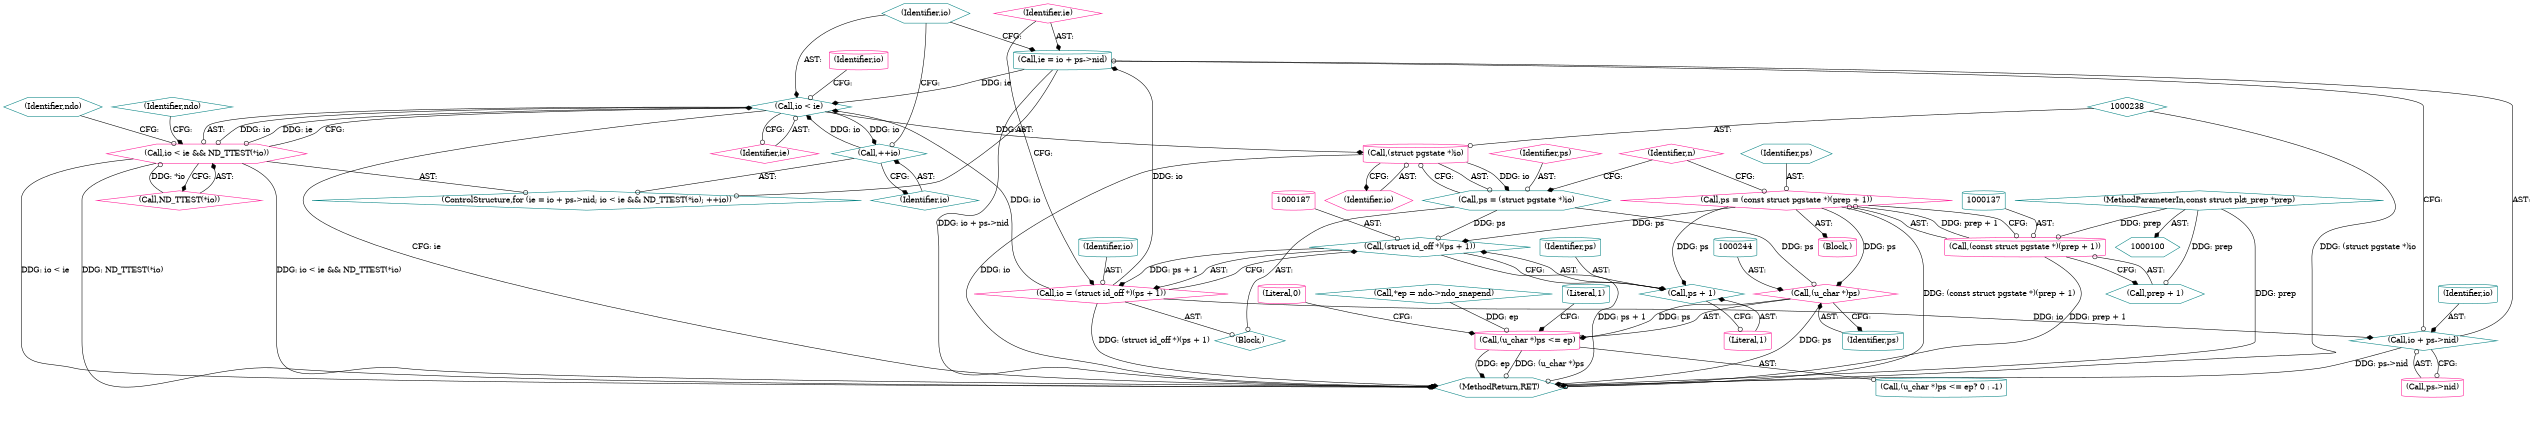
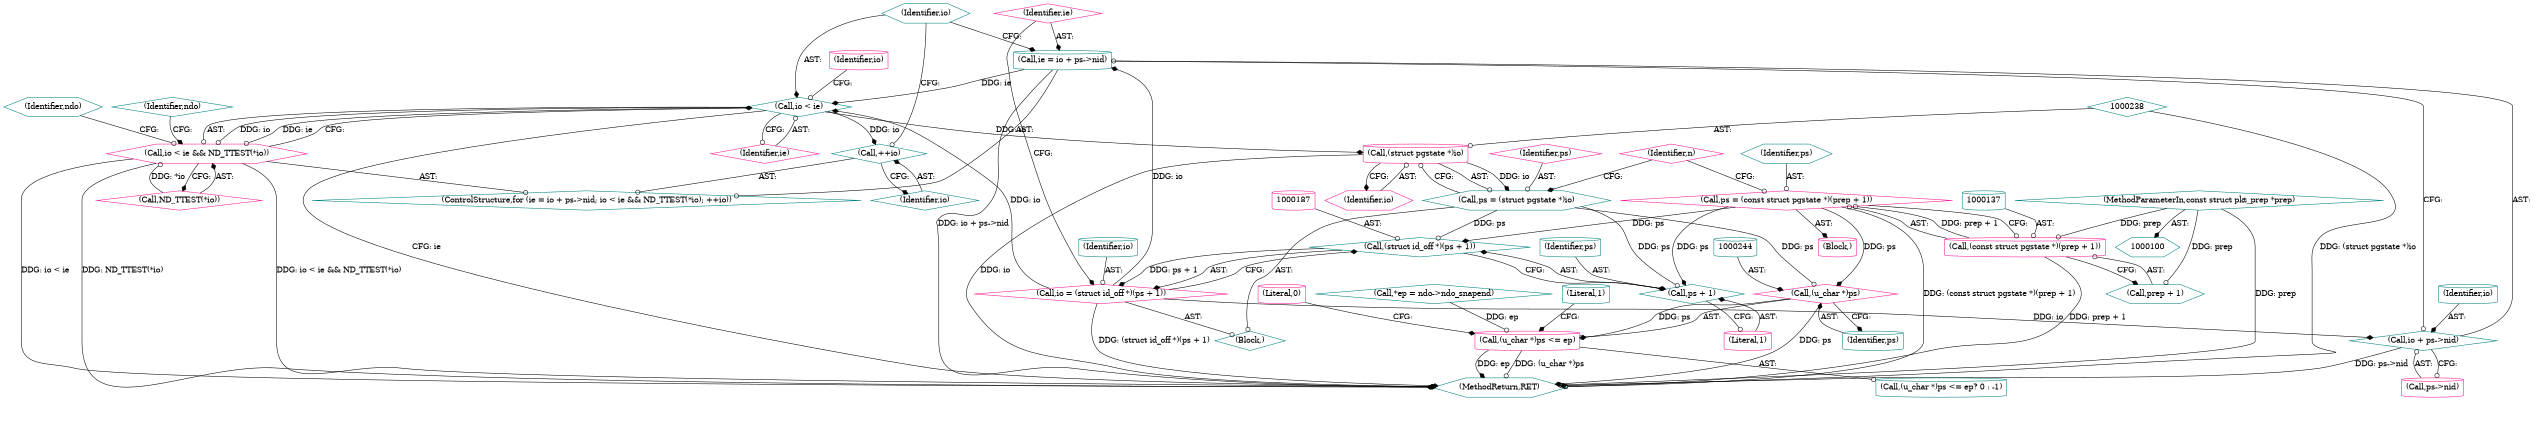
(834, 137) -> none
none -> (1629, 243)
(1581, 275) -> none
